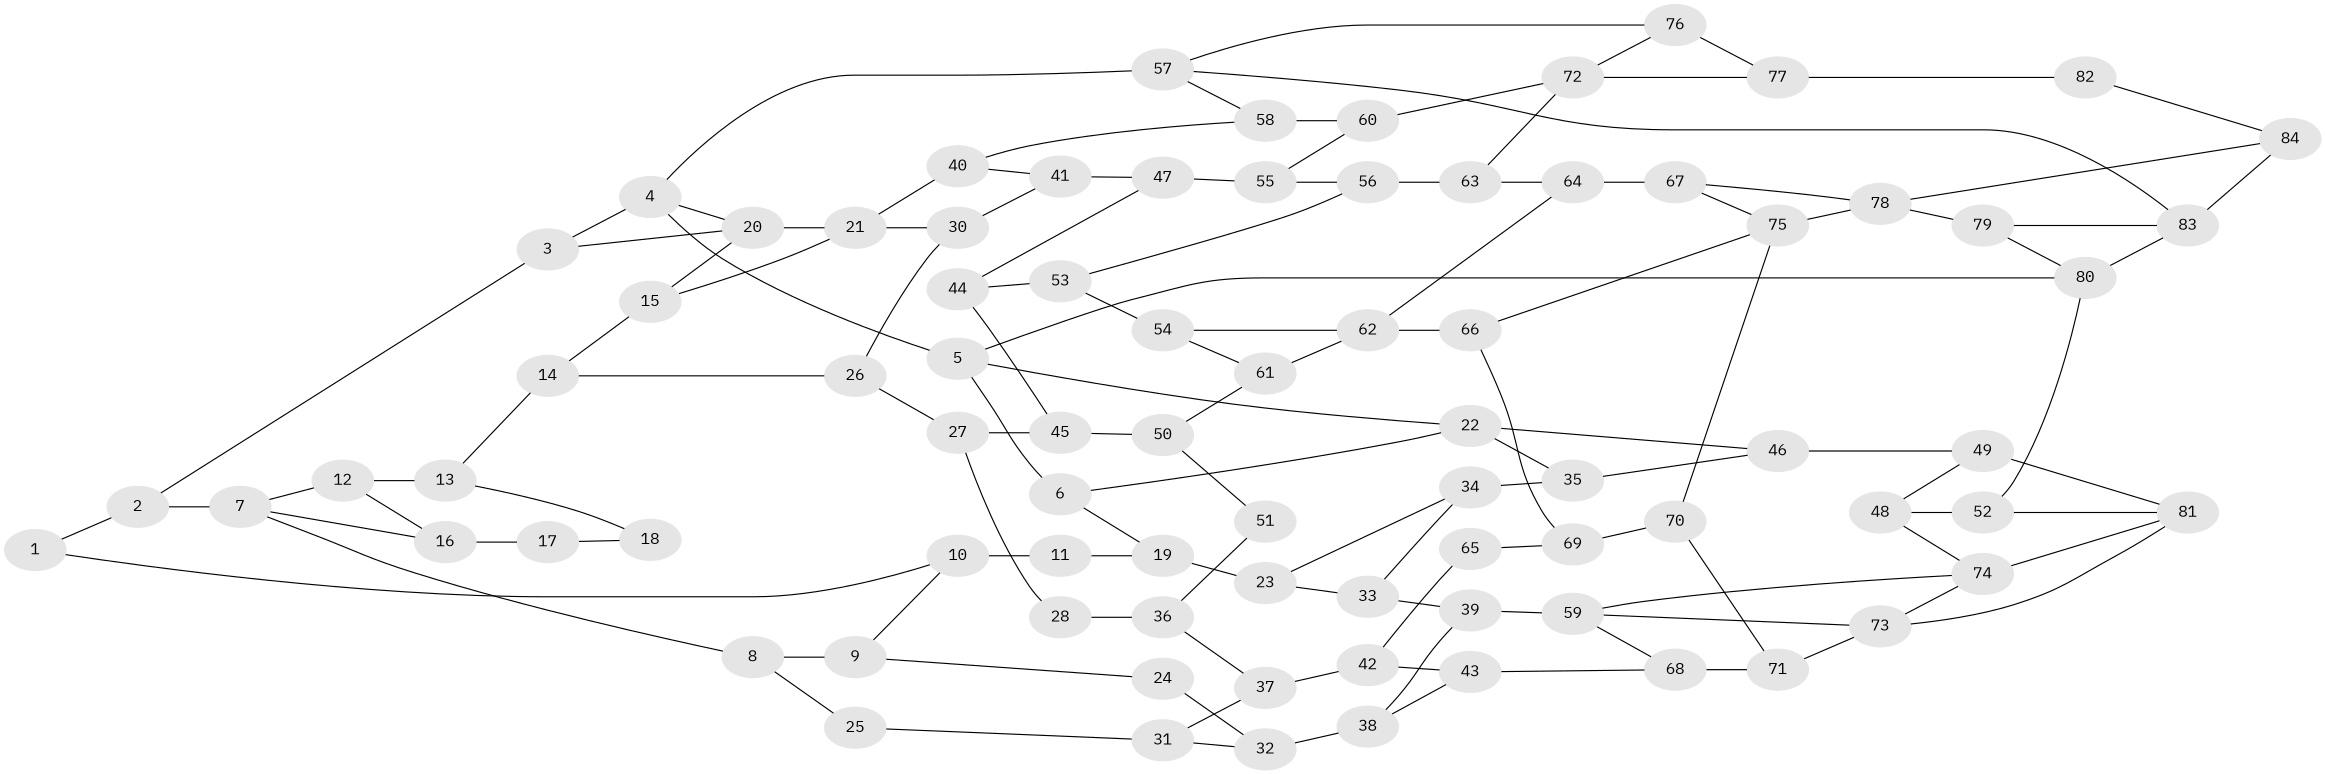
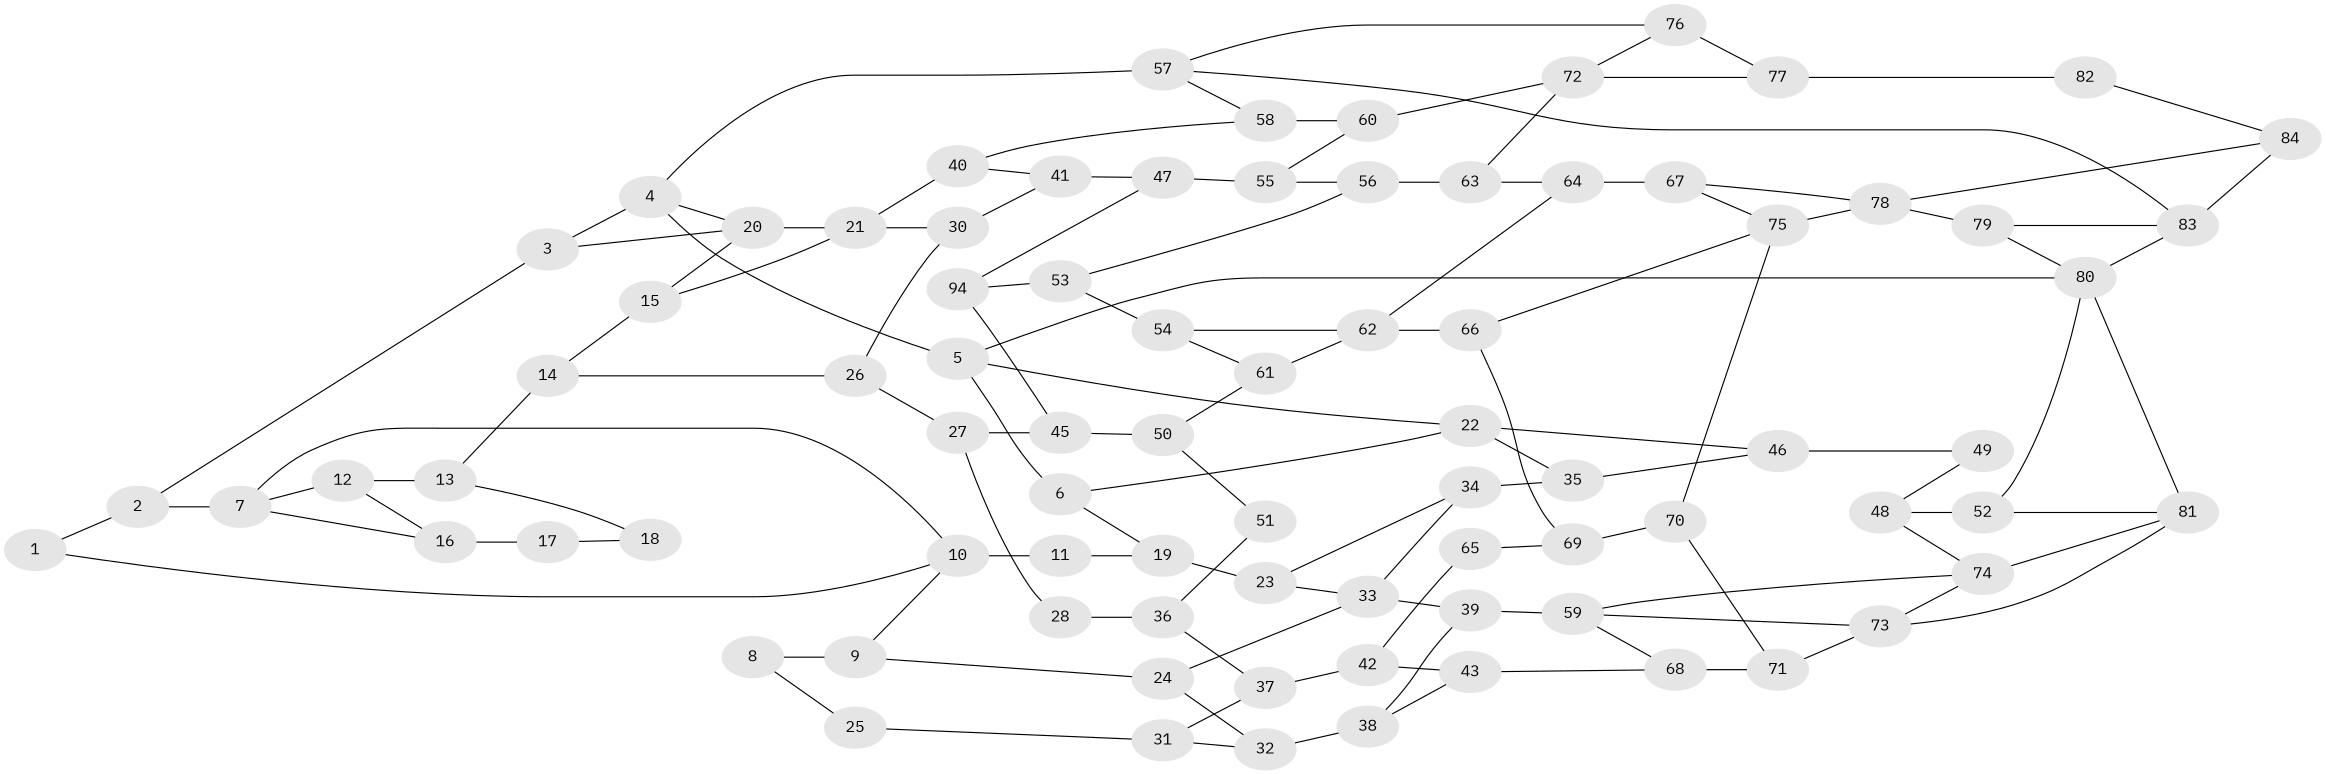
(958, 289) -> (958, 289)
(2085, 482) -> (2137, 395)
(457, 586) -> (609, 428)
none -> (1265, 638)
